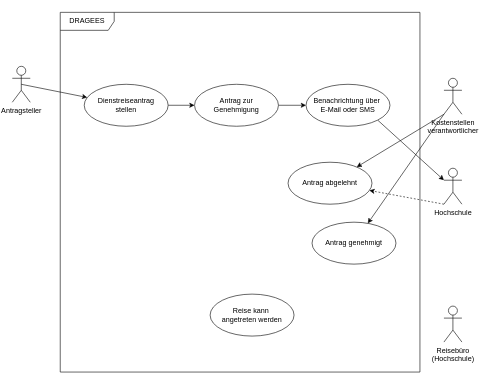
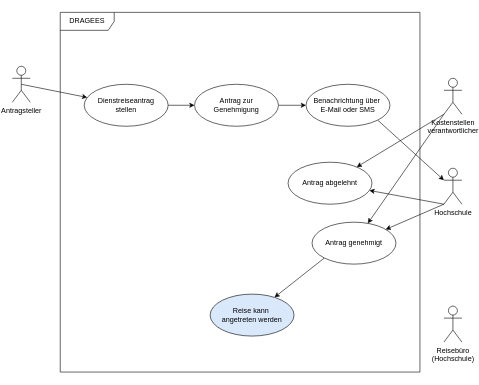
(408, 198) -> (408, 198)
none -> (415, 217)
none -> (302, 276)
(252, 315) -> (252, 315)
